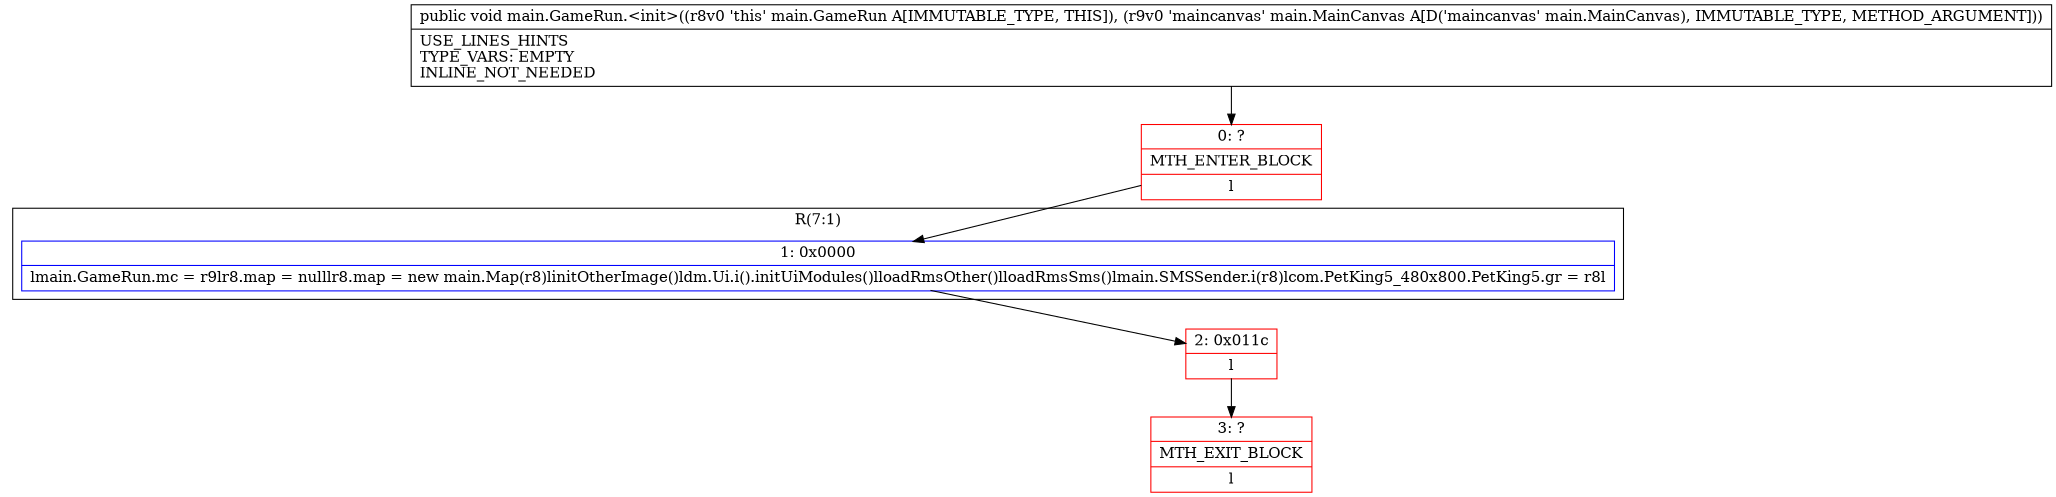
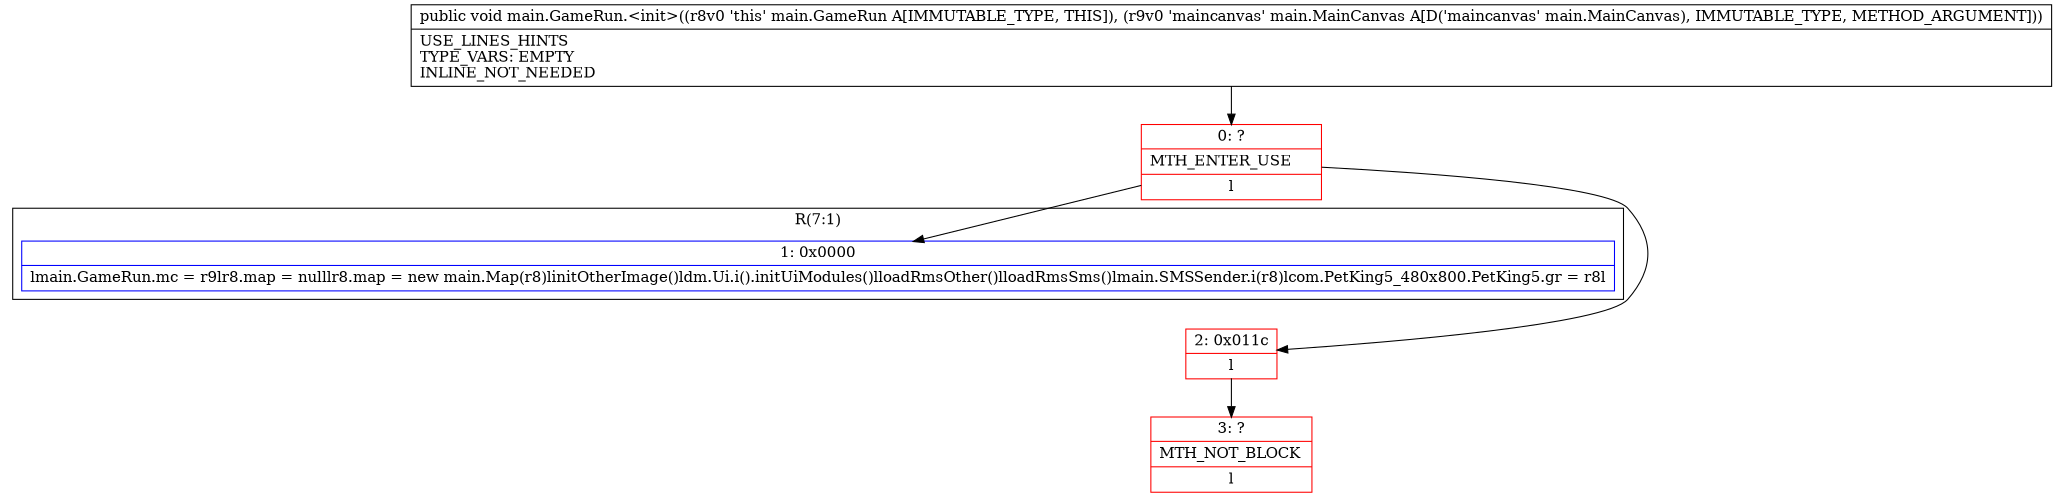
(1231, 161) -> (1221, 161)
(1053, 316) -> (1645, 271)
(1231, 454) -> (1230, 454)
